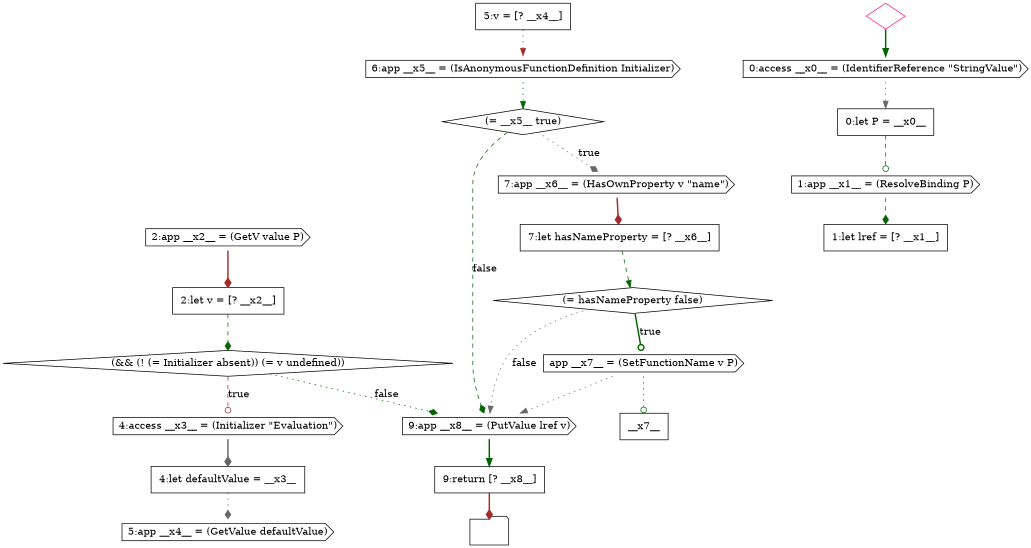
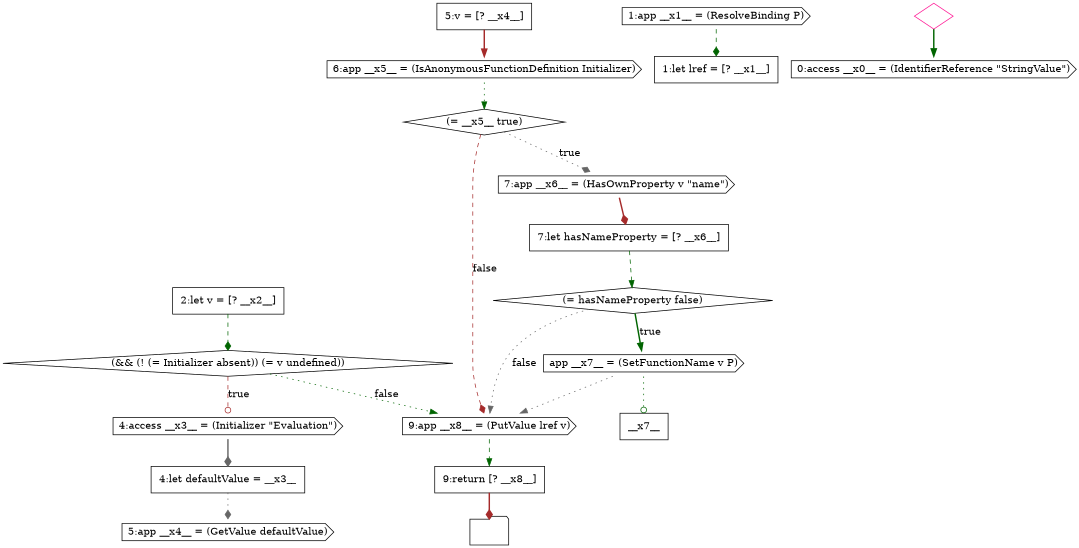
(523, 39) -> (484, 39)
(886, 122) -> none
(228, 237) -> none
(473, 263) -> (473, 270)
(638, 329) -> (638, 328)
(349, 393) -> (350, 393)
(489, 449) -> (489, 449)
